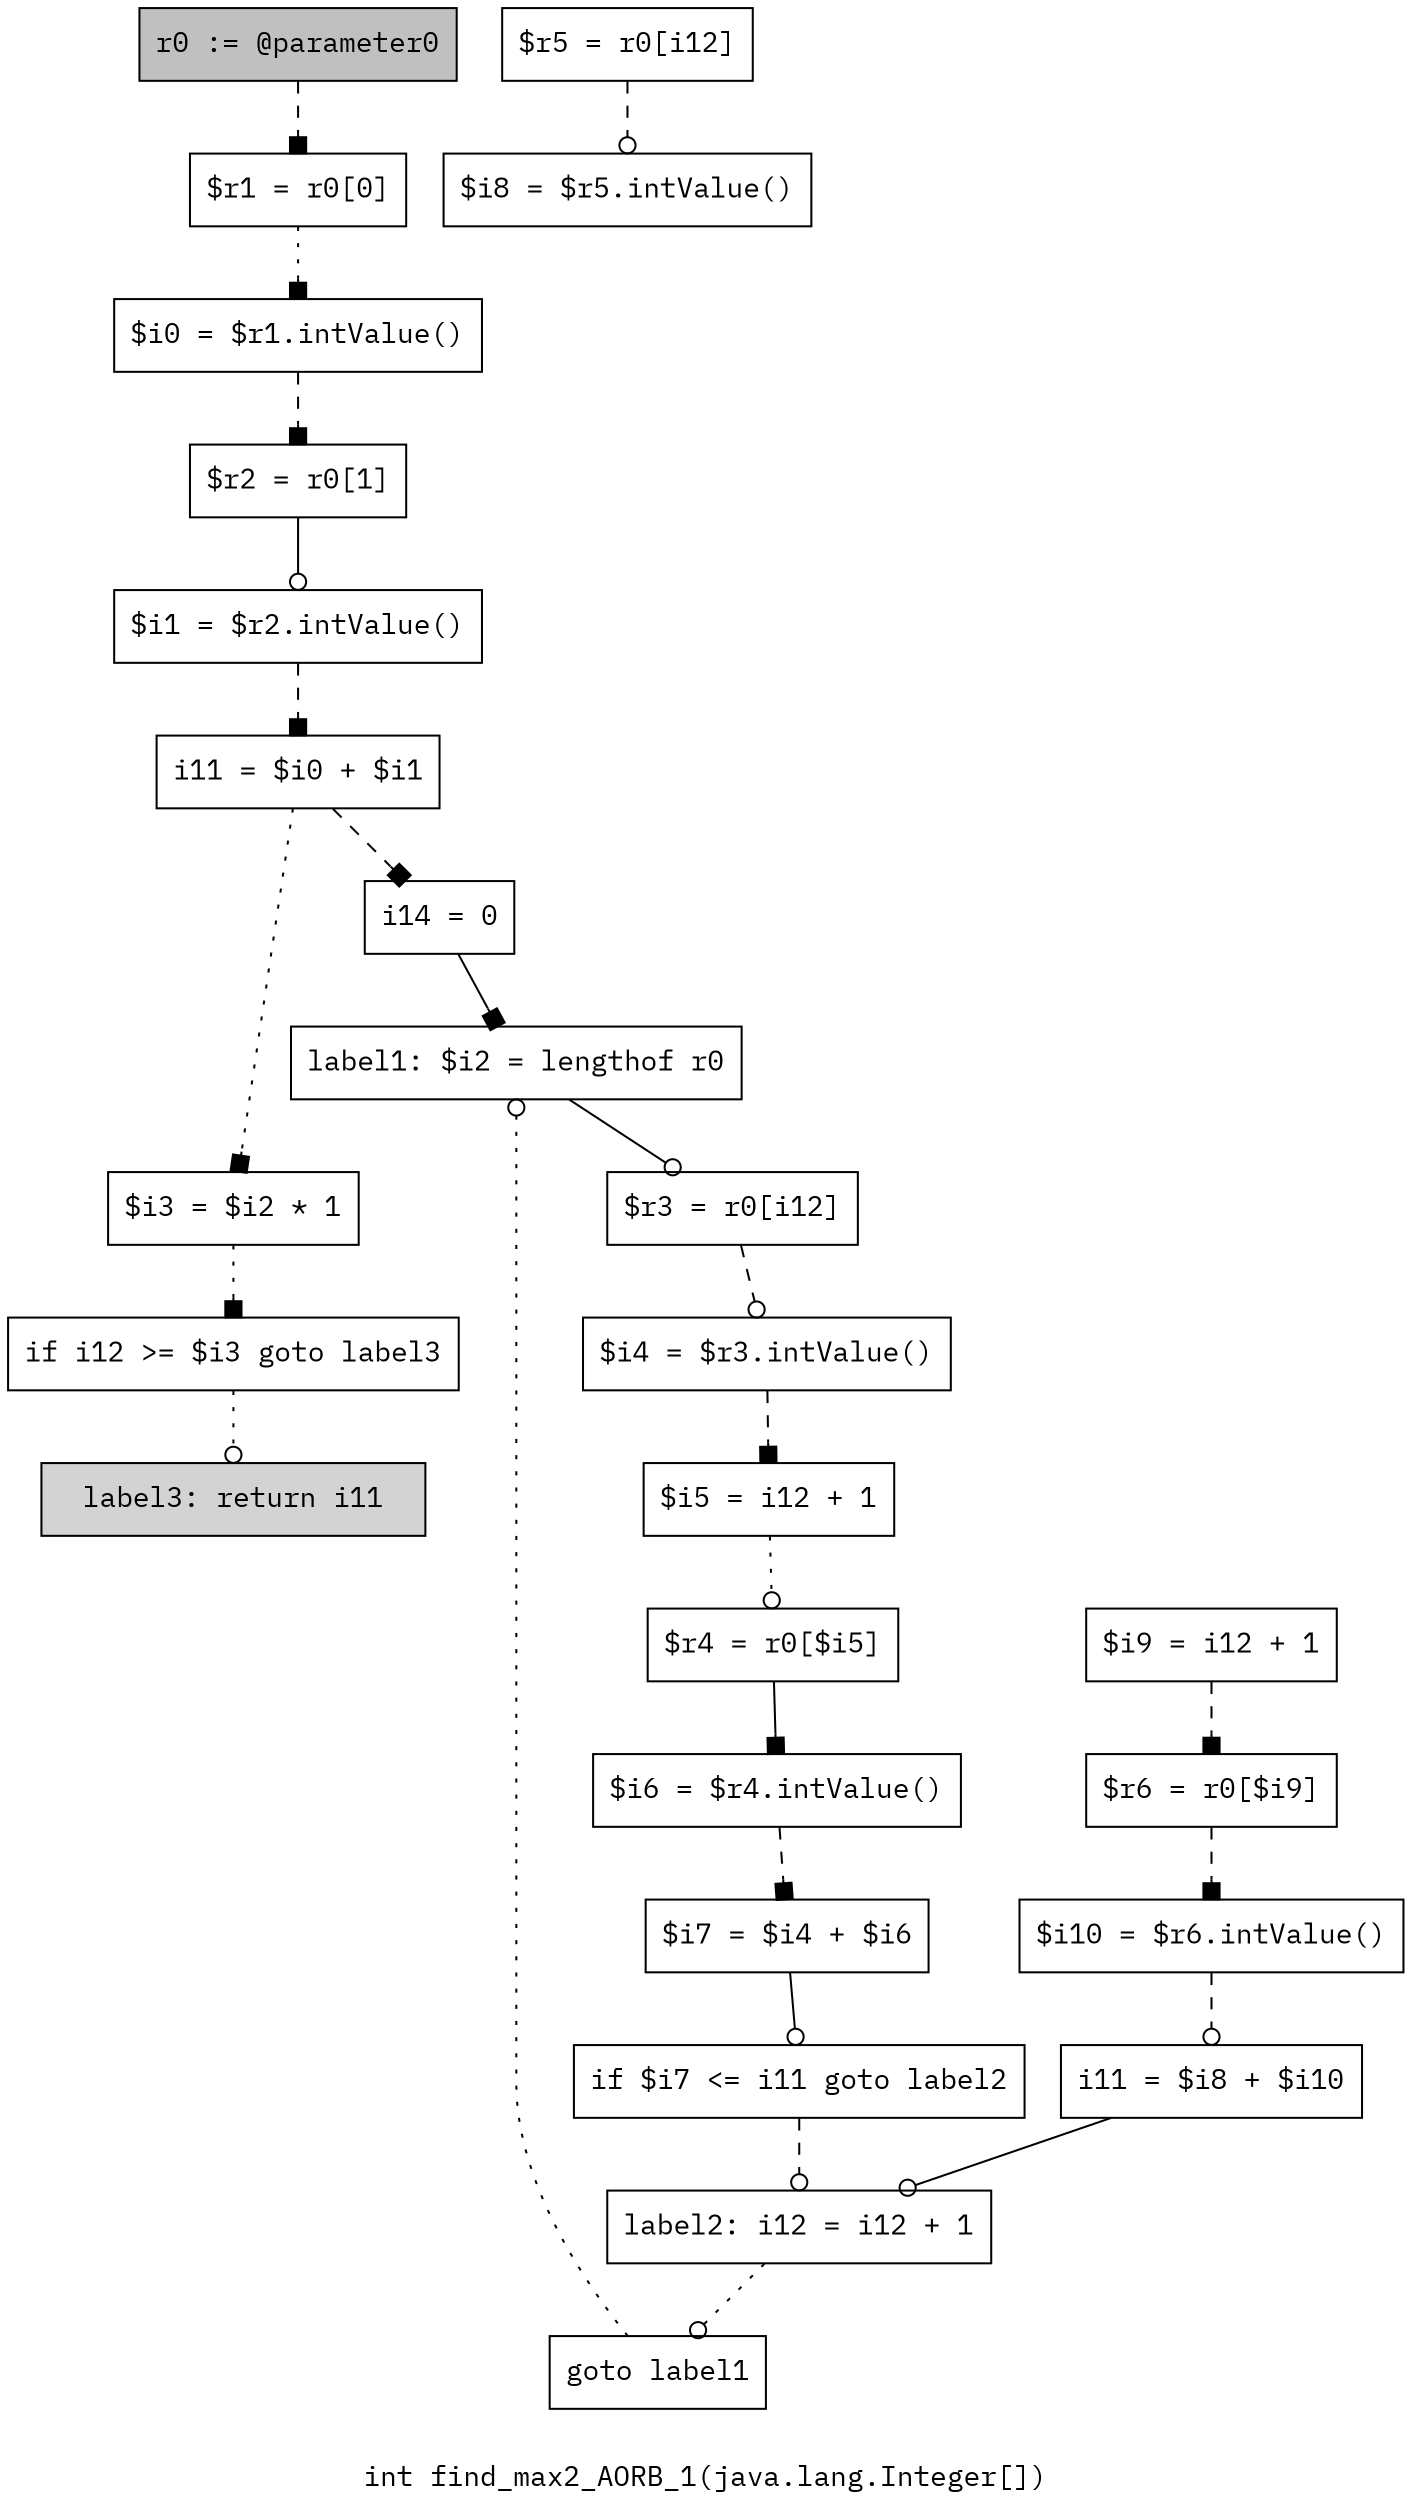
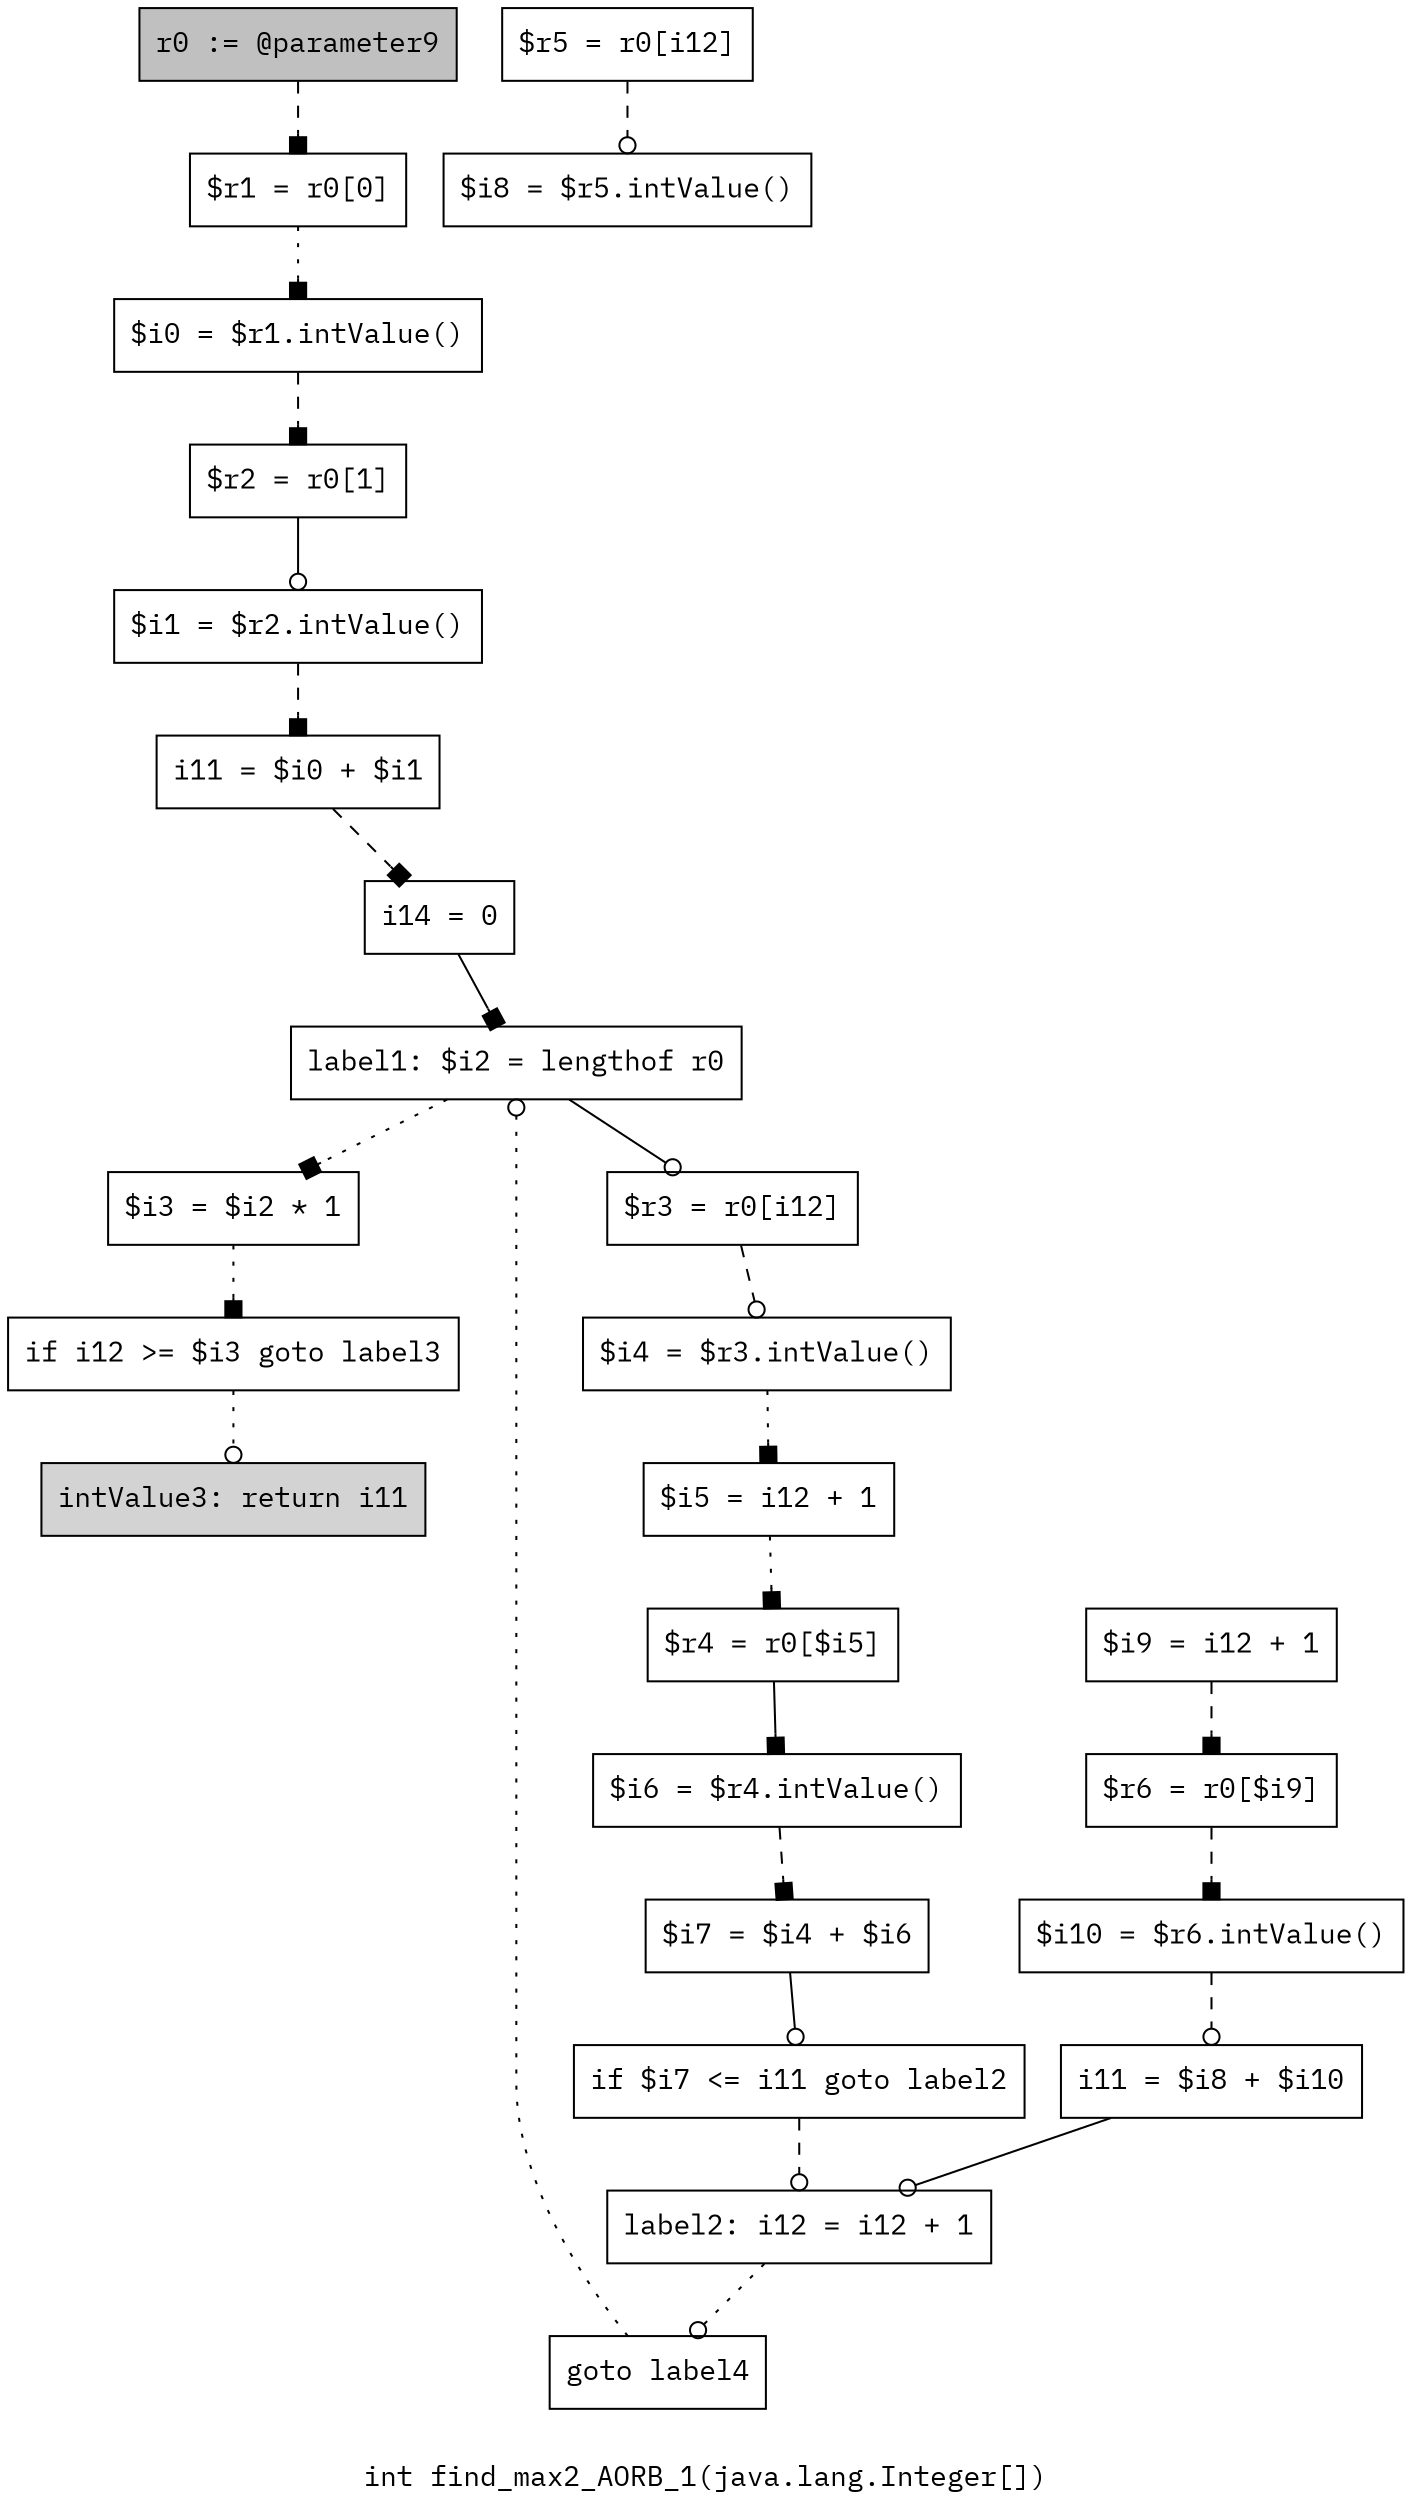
(298, 44) -> (298, 44)
(267, 980) -> (384, 1131)
(768, 1417) -> (768, 1417)
(233, 1499) -> (233, 1499)
(771, 1564) -> (771, 1564)
(658, 2372) -> (658, 2372)
